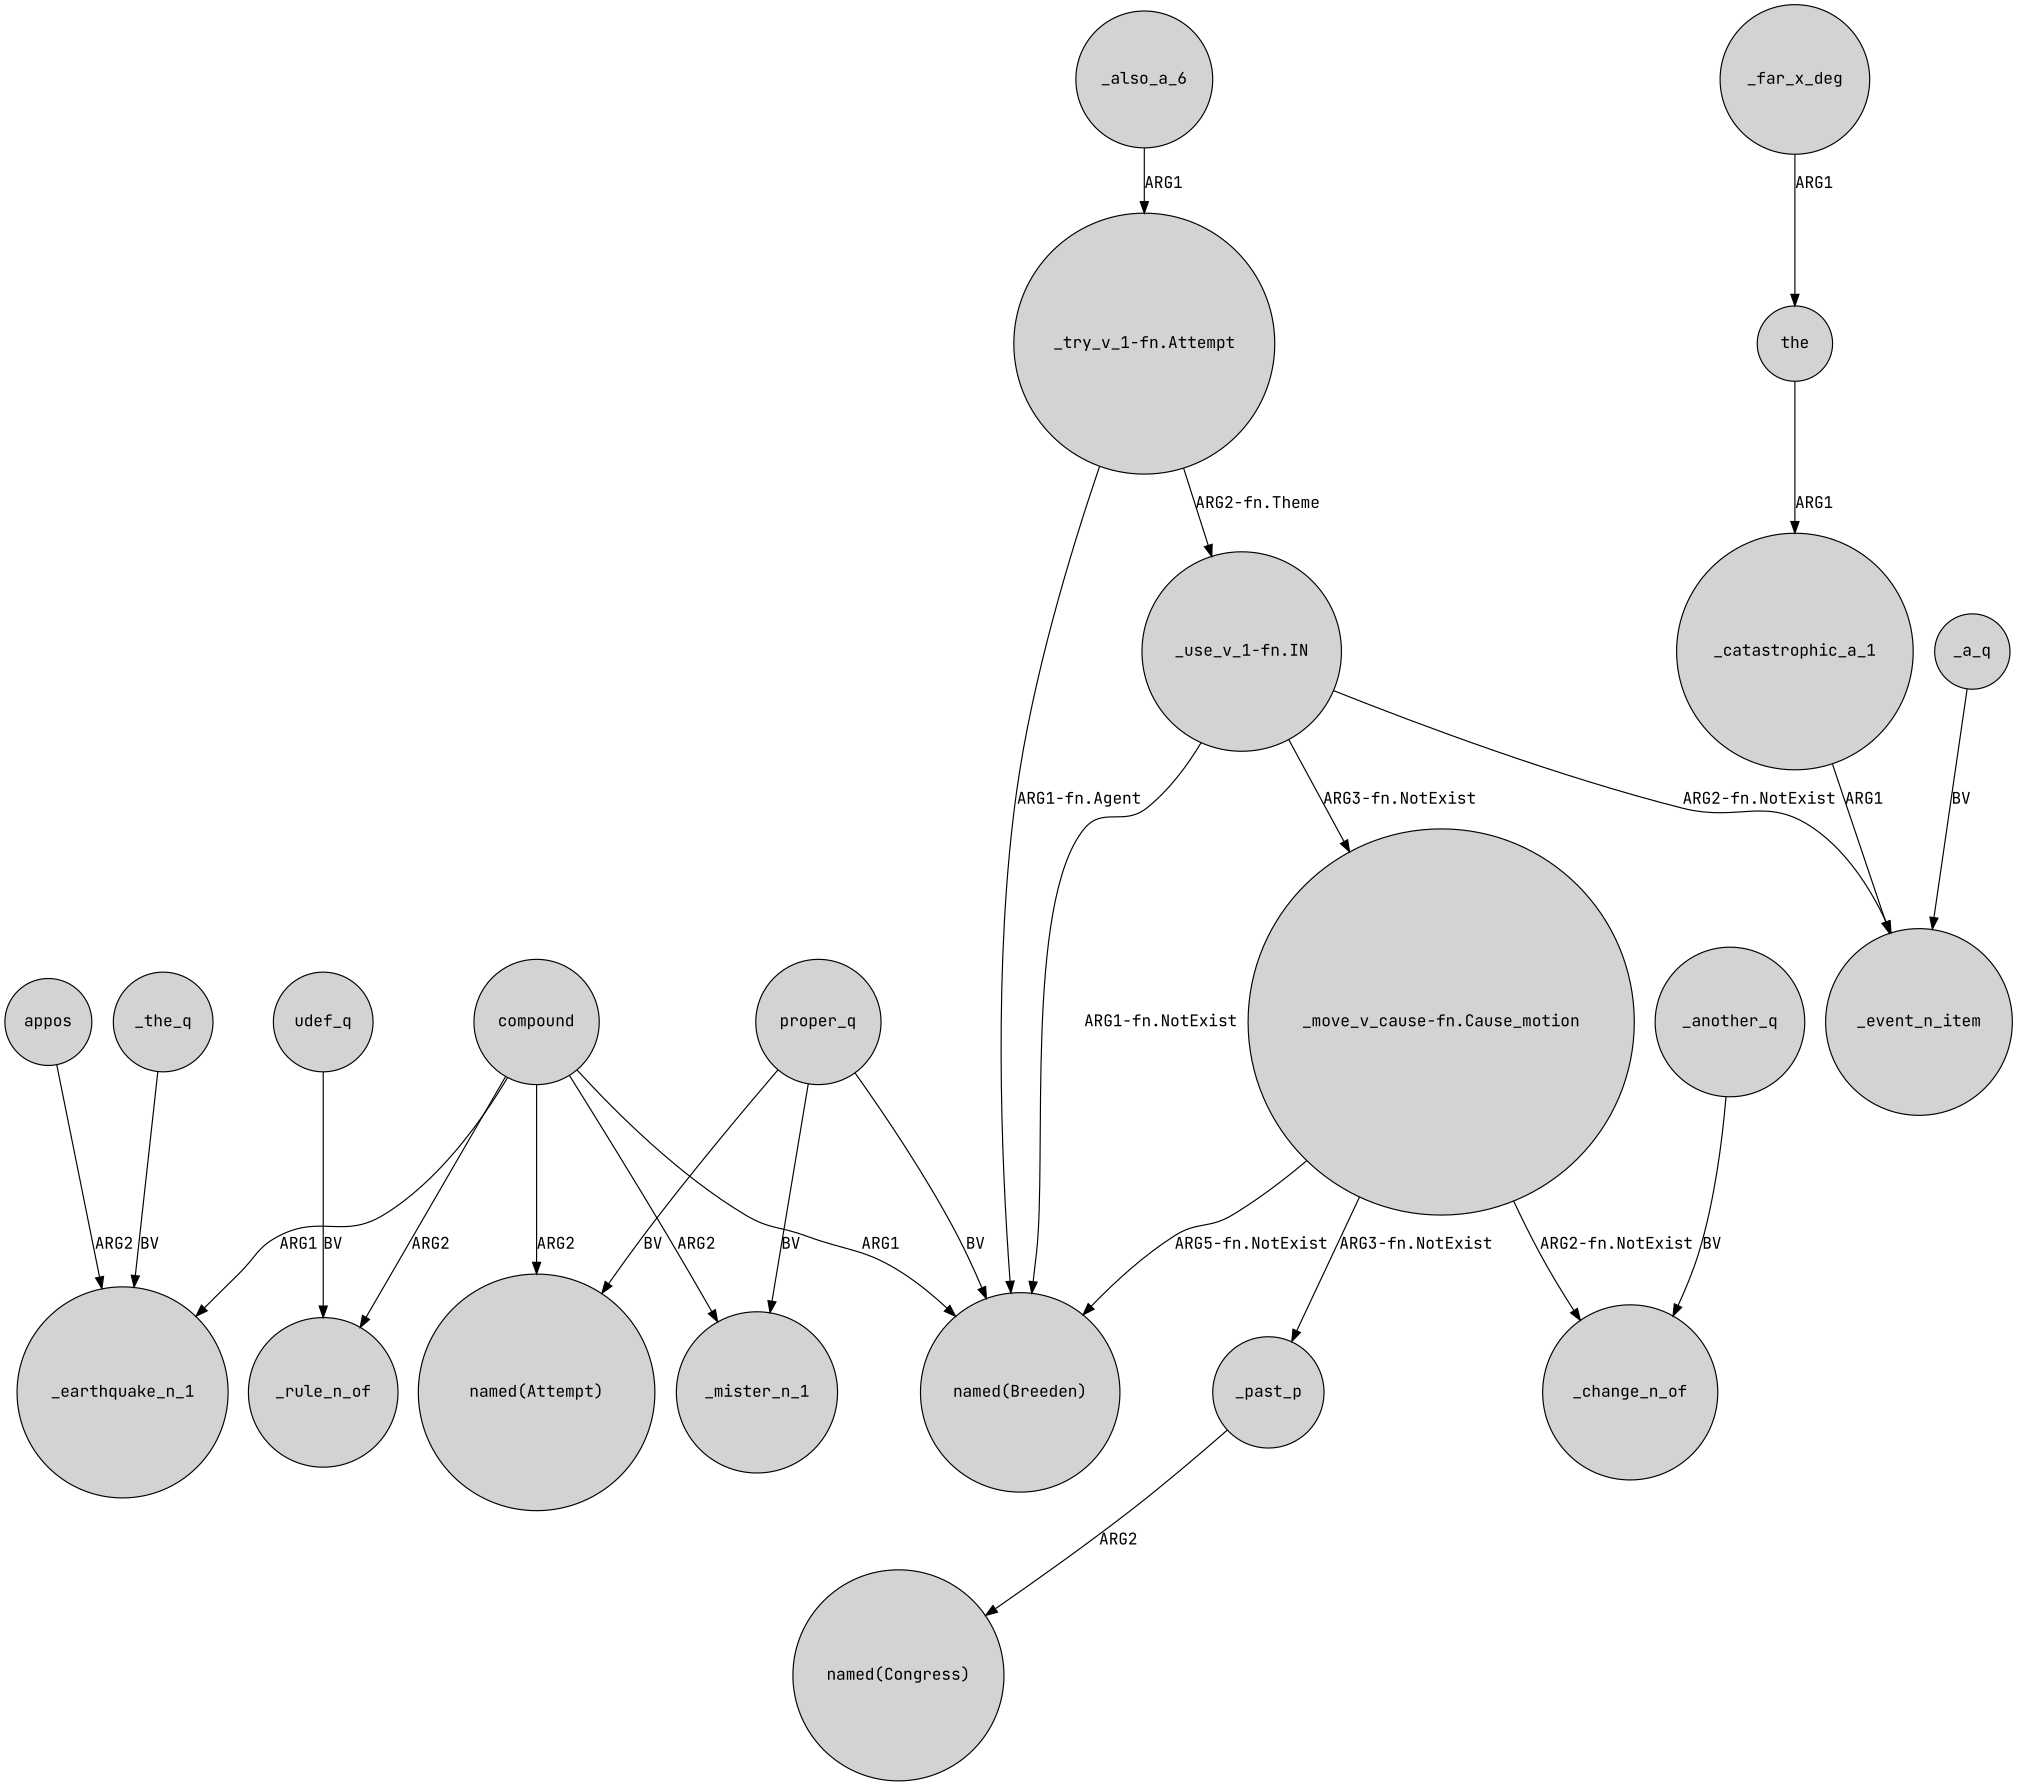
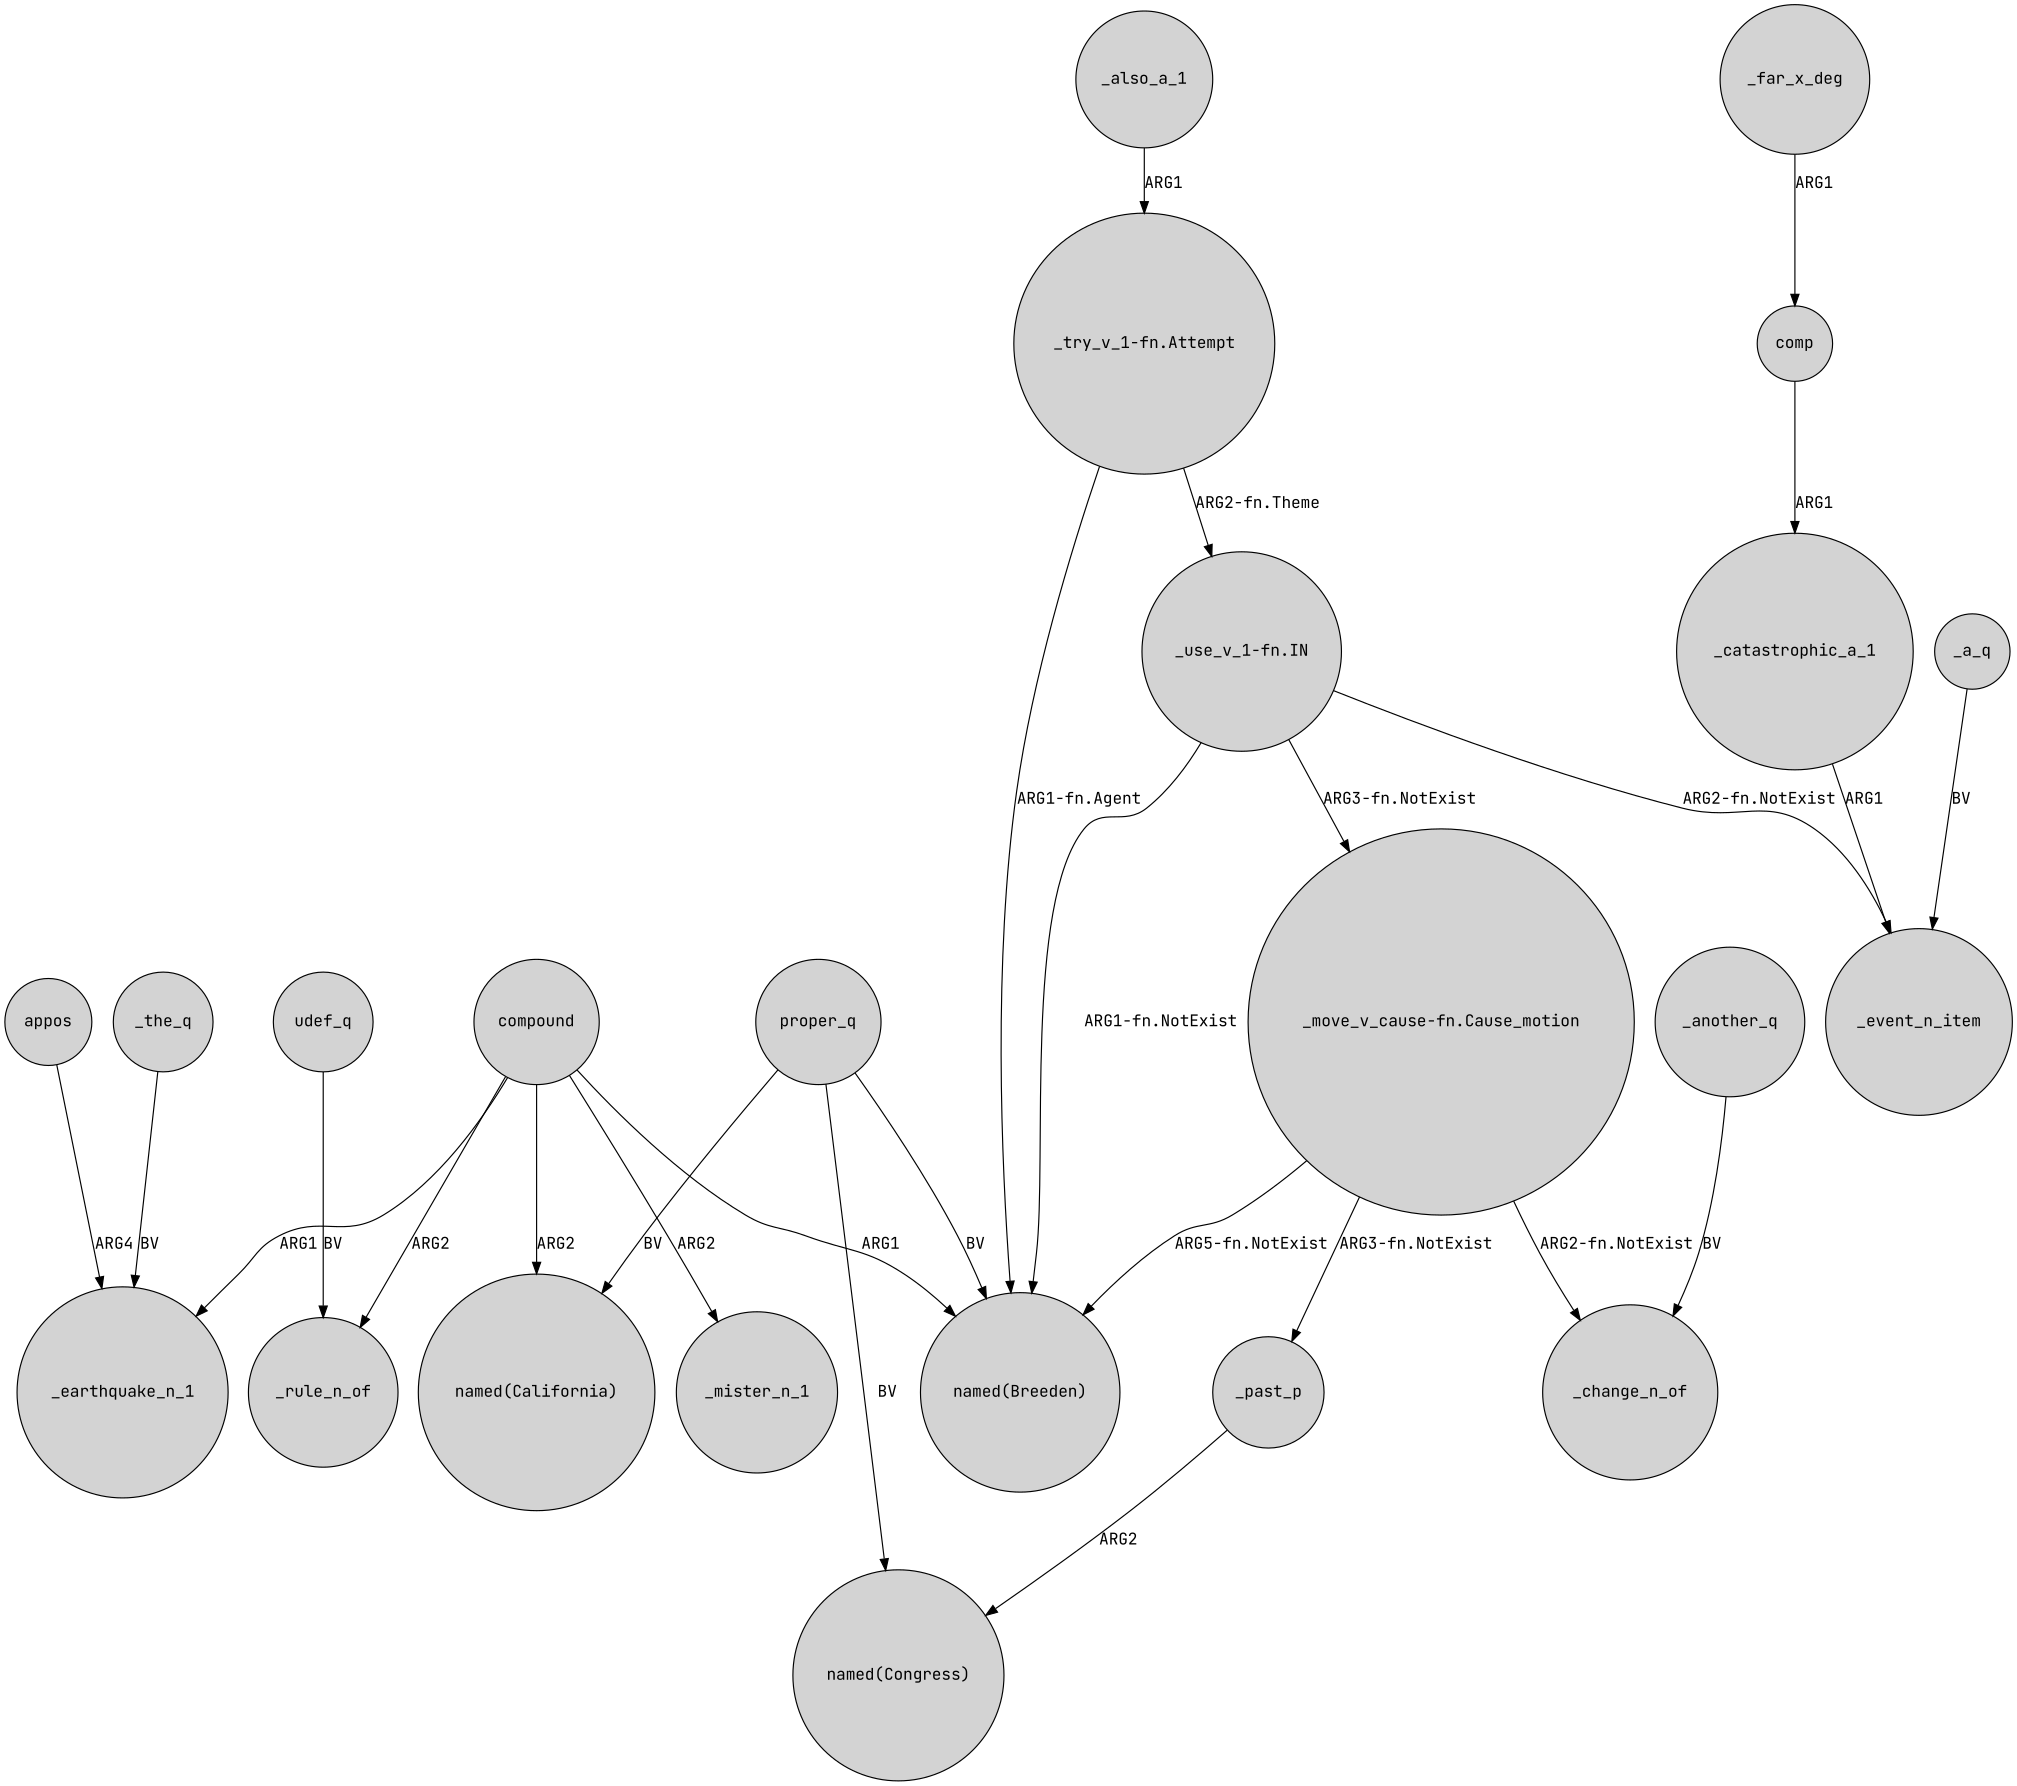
(1144, 79) -> (1144, 79)
(1795, 344) -> (1795, 344)
(790, 1193) -> (855, 1321)
(114, 1245) -> (114, 1245)
(537, 1392) -> (537, 1392)
